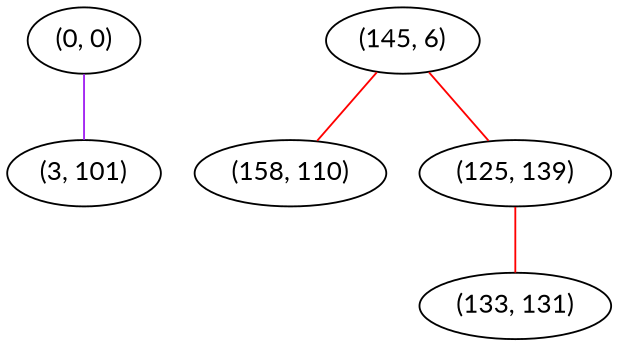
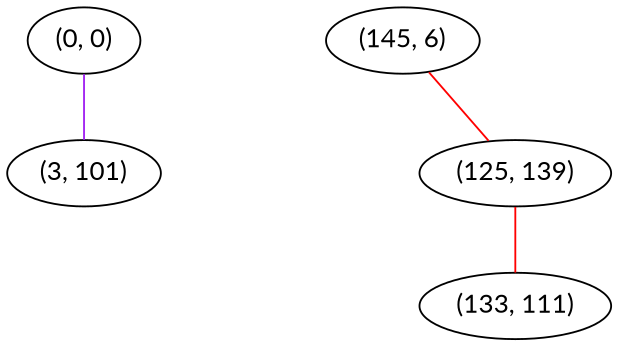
(290, 173) -> none
(515, 306) -> (515, 306)
